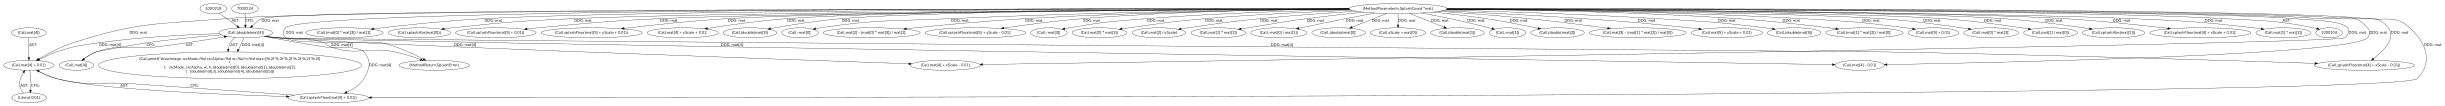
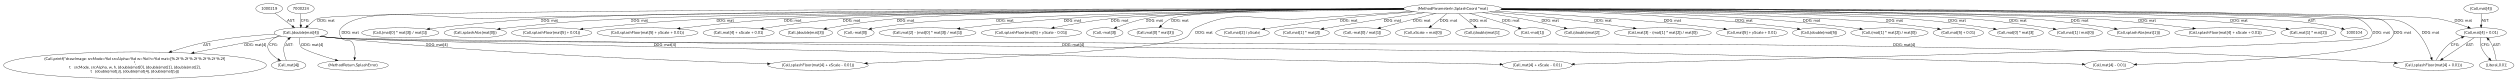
(1339, 33) -> none
(128, 39) -> none
